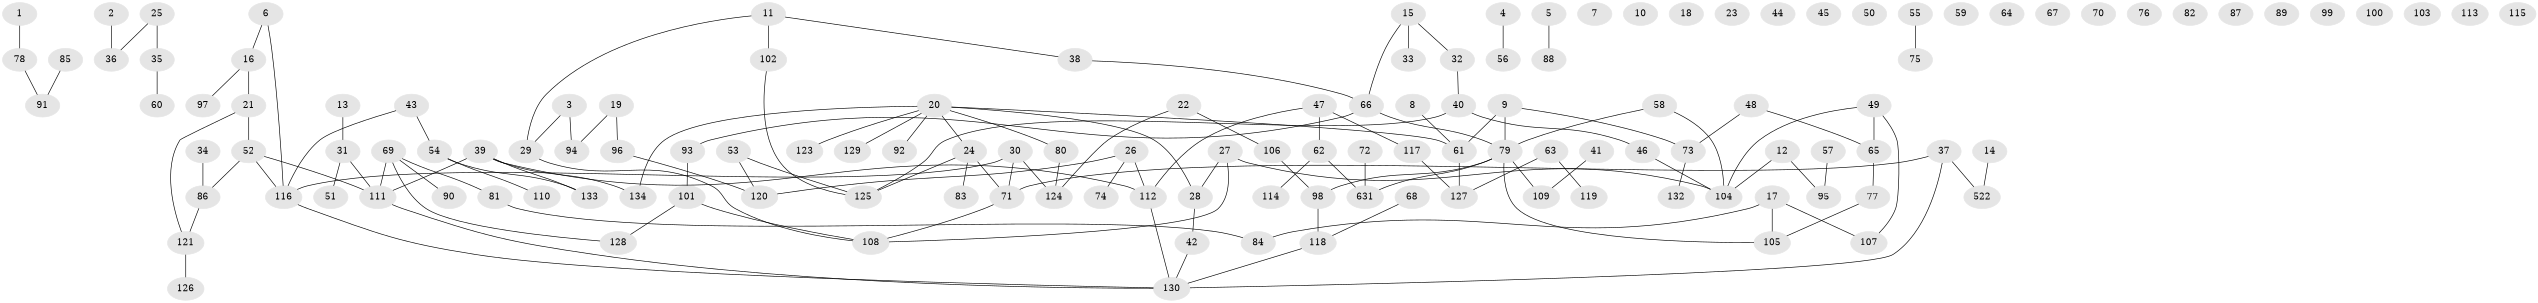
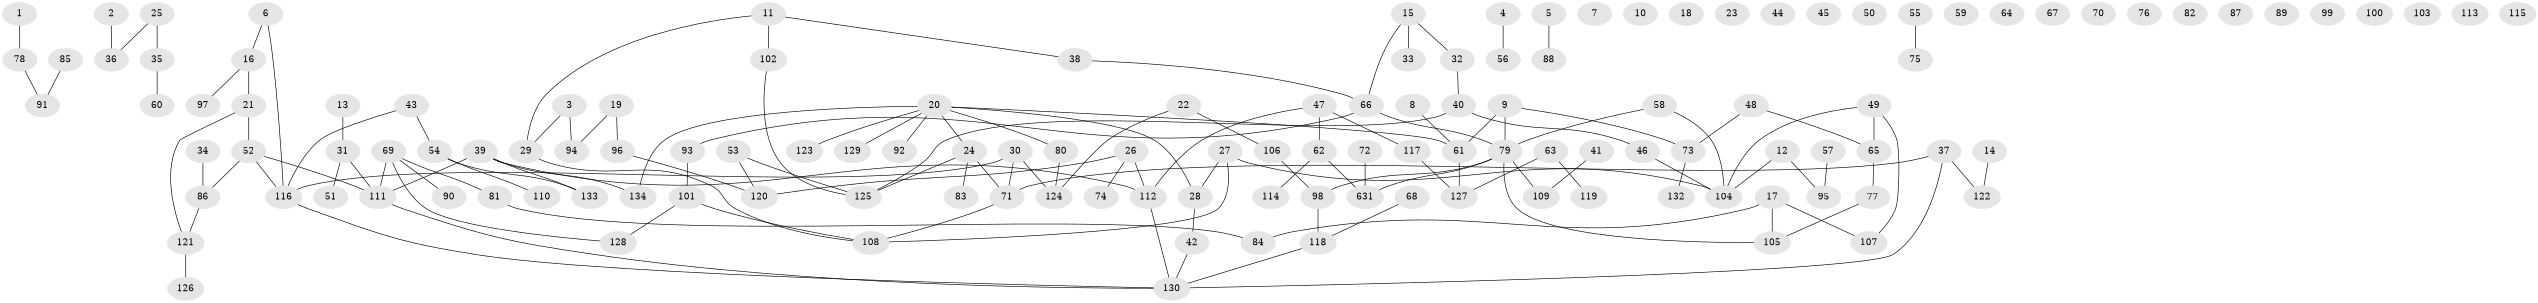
(1982, 197) -> (1982, 197)
